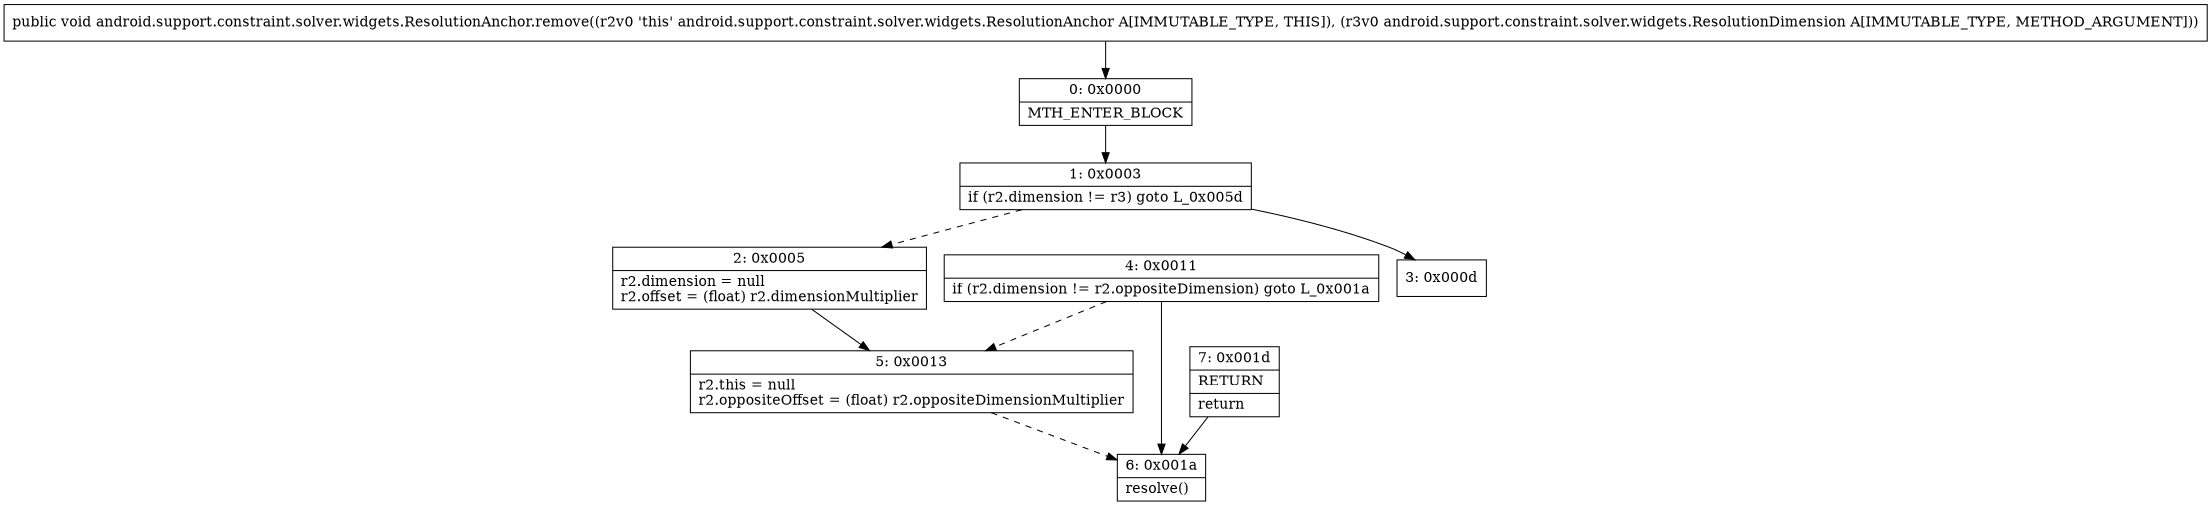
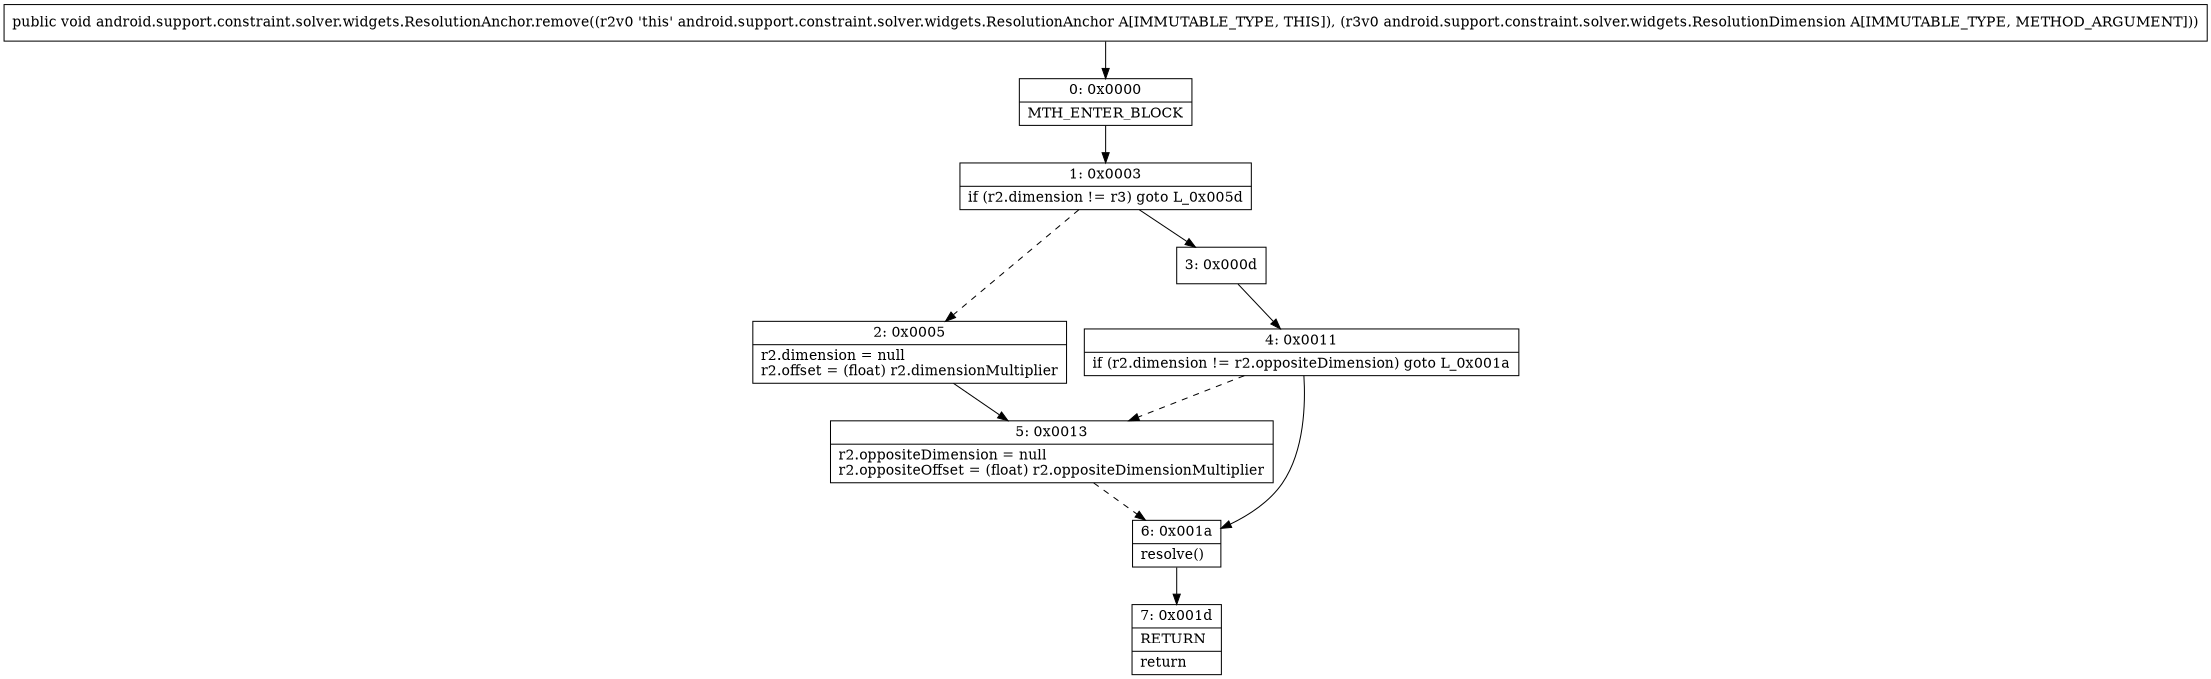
none -> (1256, 303)
(747, 385) -> (943, 455)
(1197, 431) -> (1177, 581)
